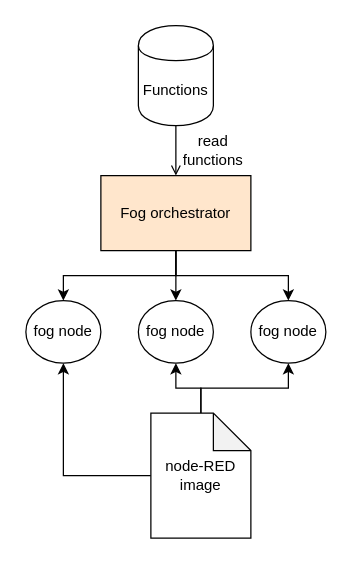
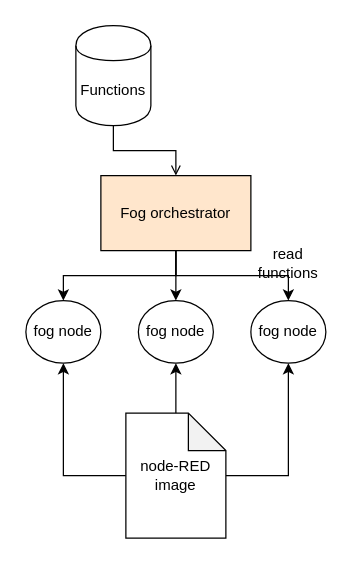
(176, 76) -> (113, 76)
(213, 151) -> (288, 263)
(201, 476) -> (176, 476)
